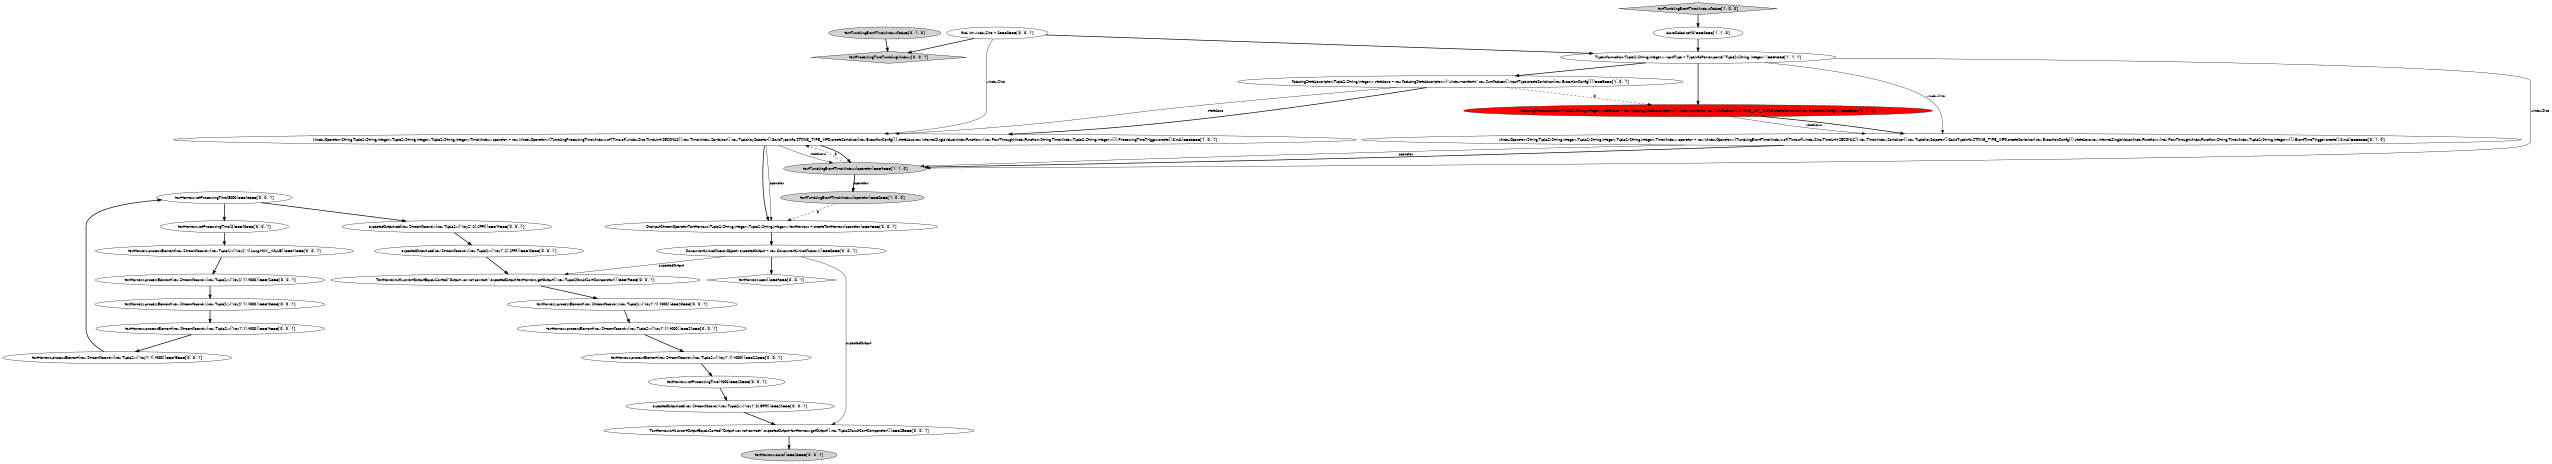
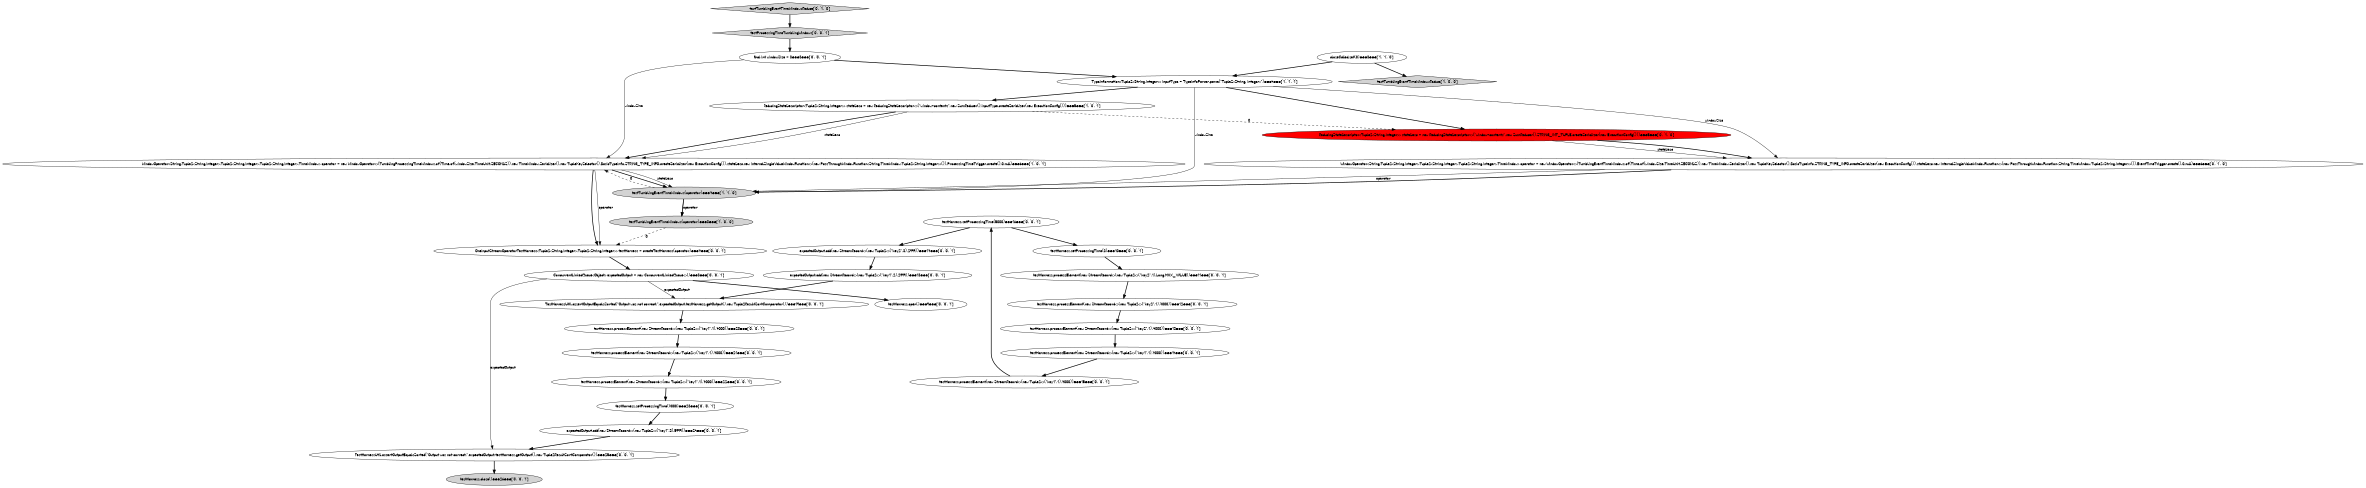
(1698, 19) -> (1389, 69)
(885, 33) -> (790, 9)
(943, 45) -> (790, 44)
(771, 280) -> (921, 304)
